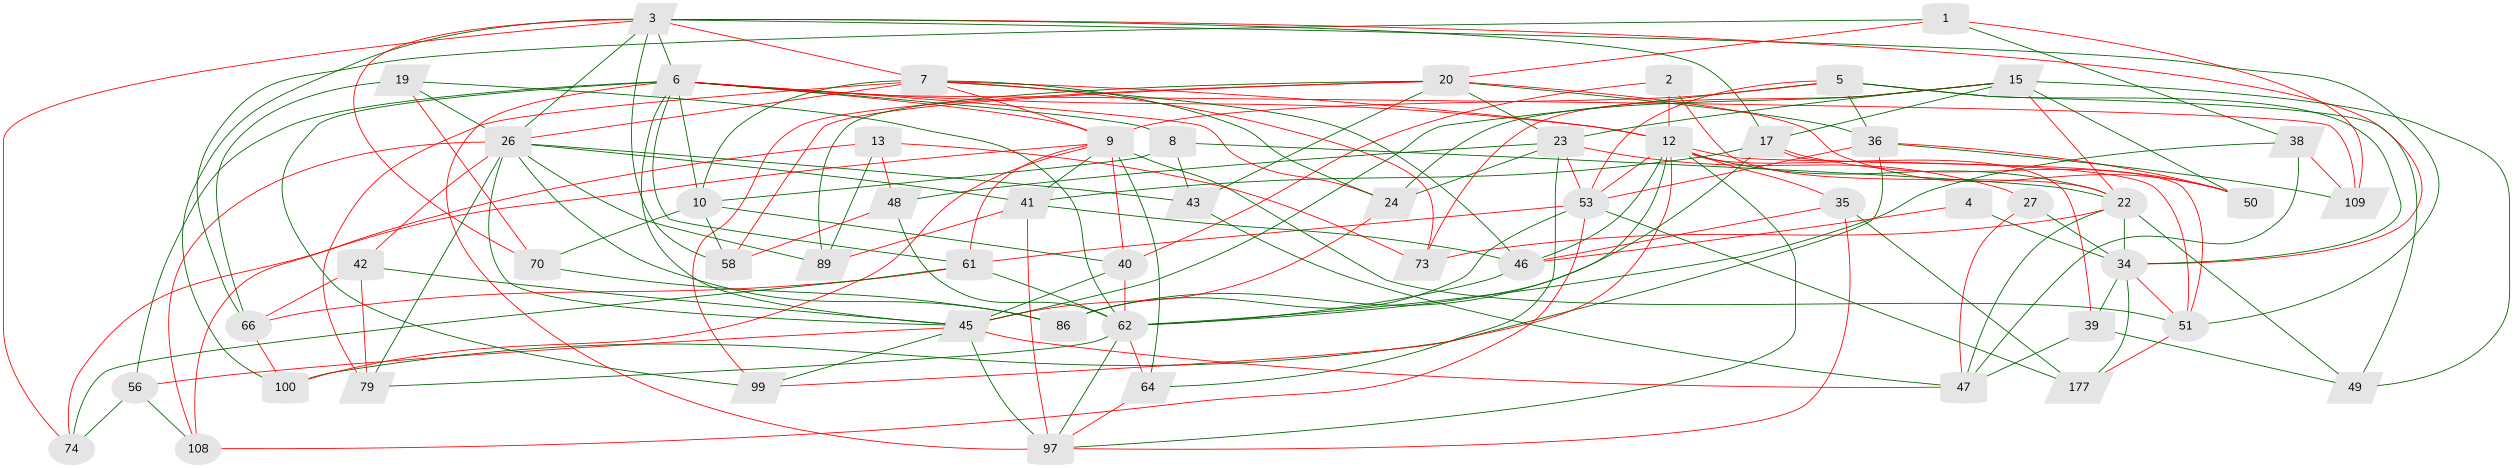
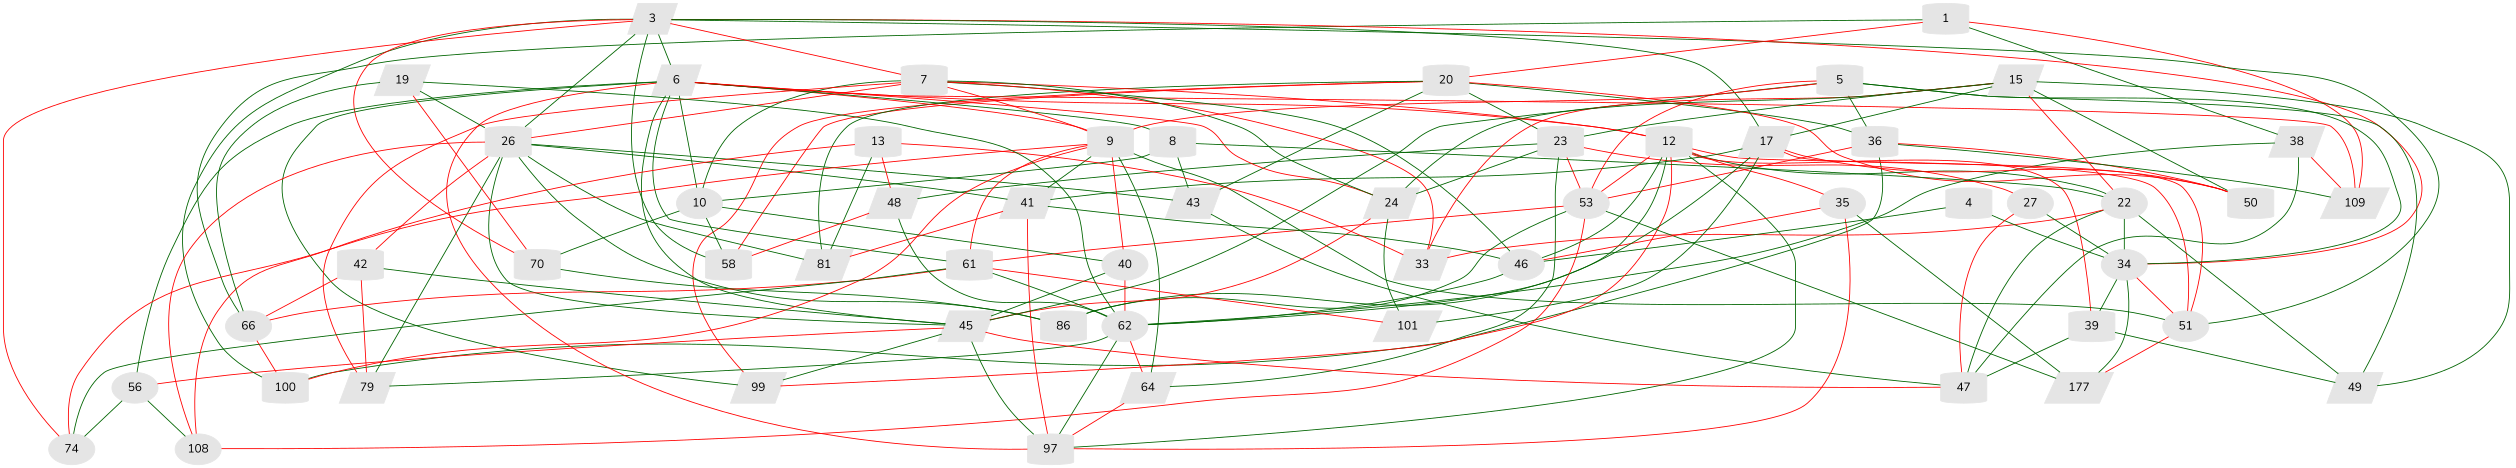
(1669, 80) -> none
(1715, 240) -> (1715, 240)
(824, 265) -> (824, 265)
(1422, 265) -> (1422, 265)
none -> (1408, 326)
